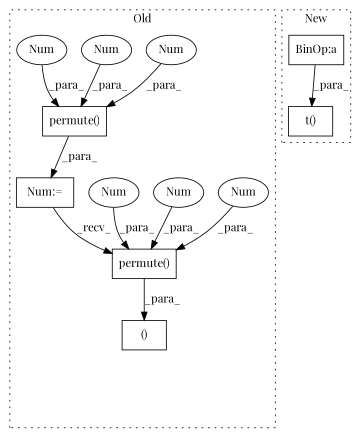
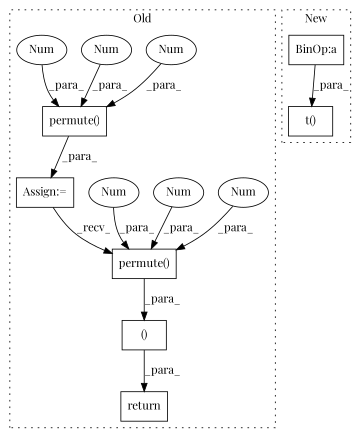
(45, 193) -> (45, 193)
none -> (144, 406)
